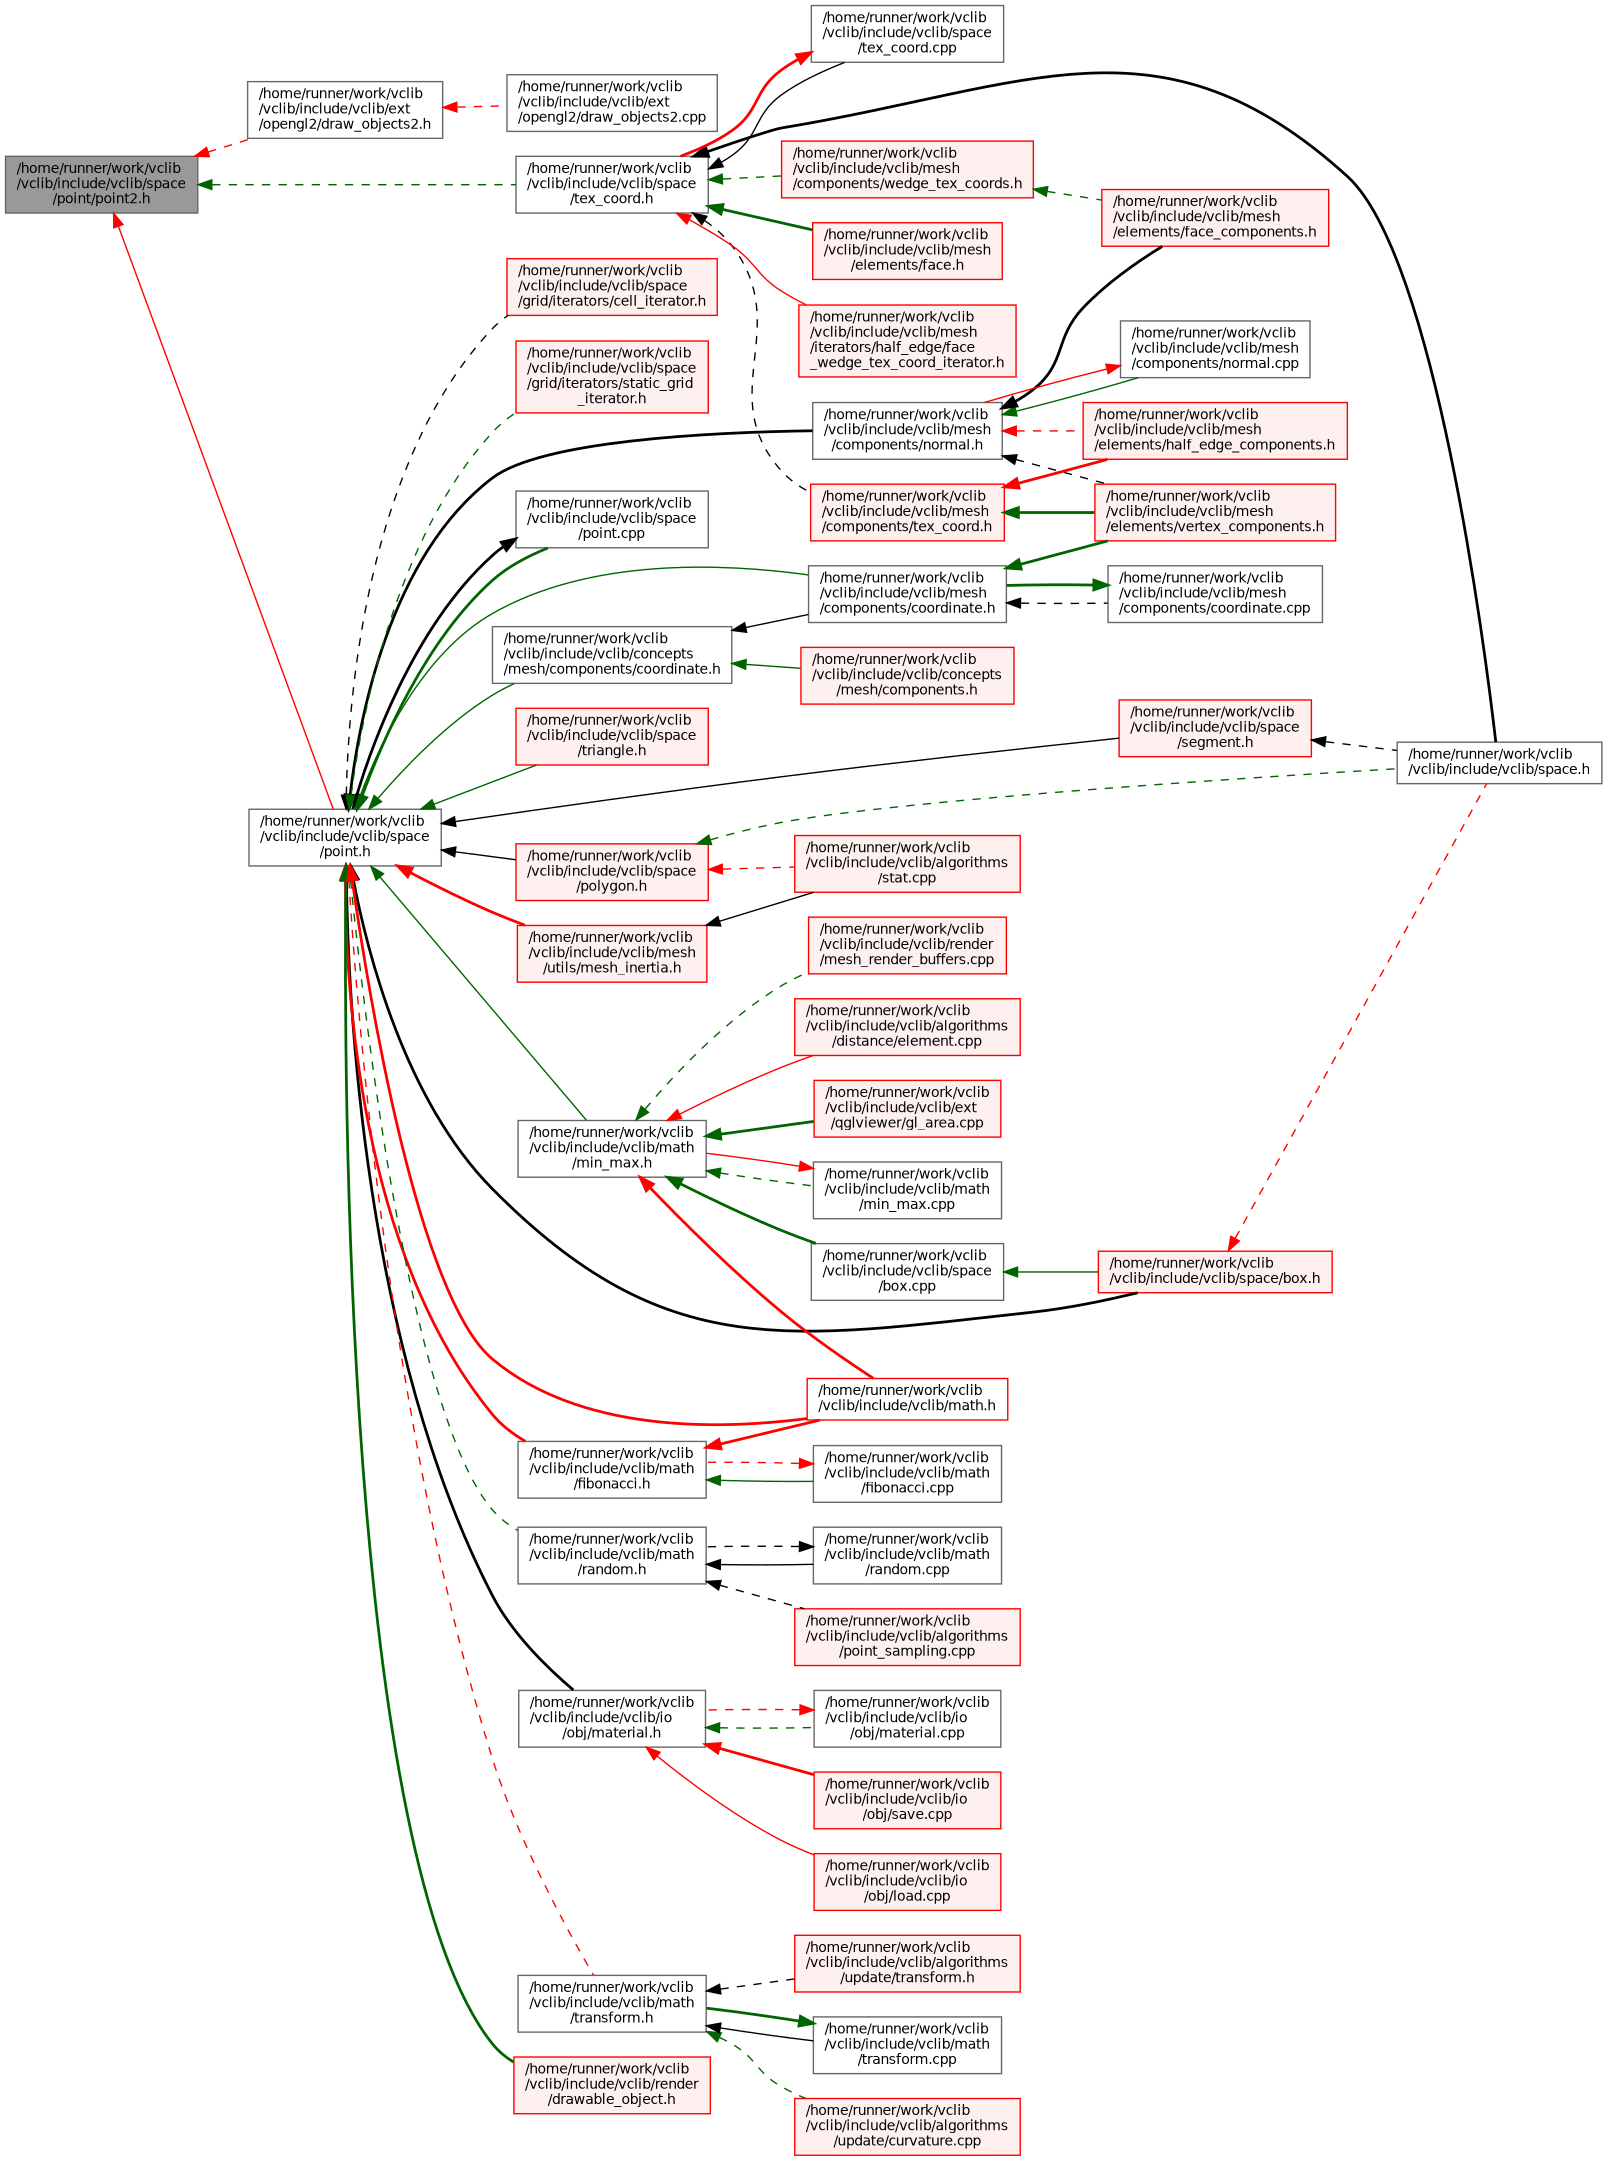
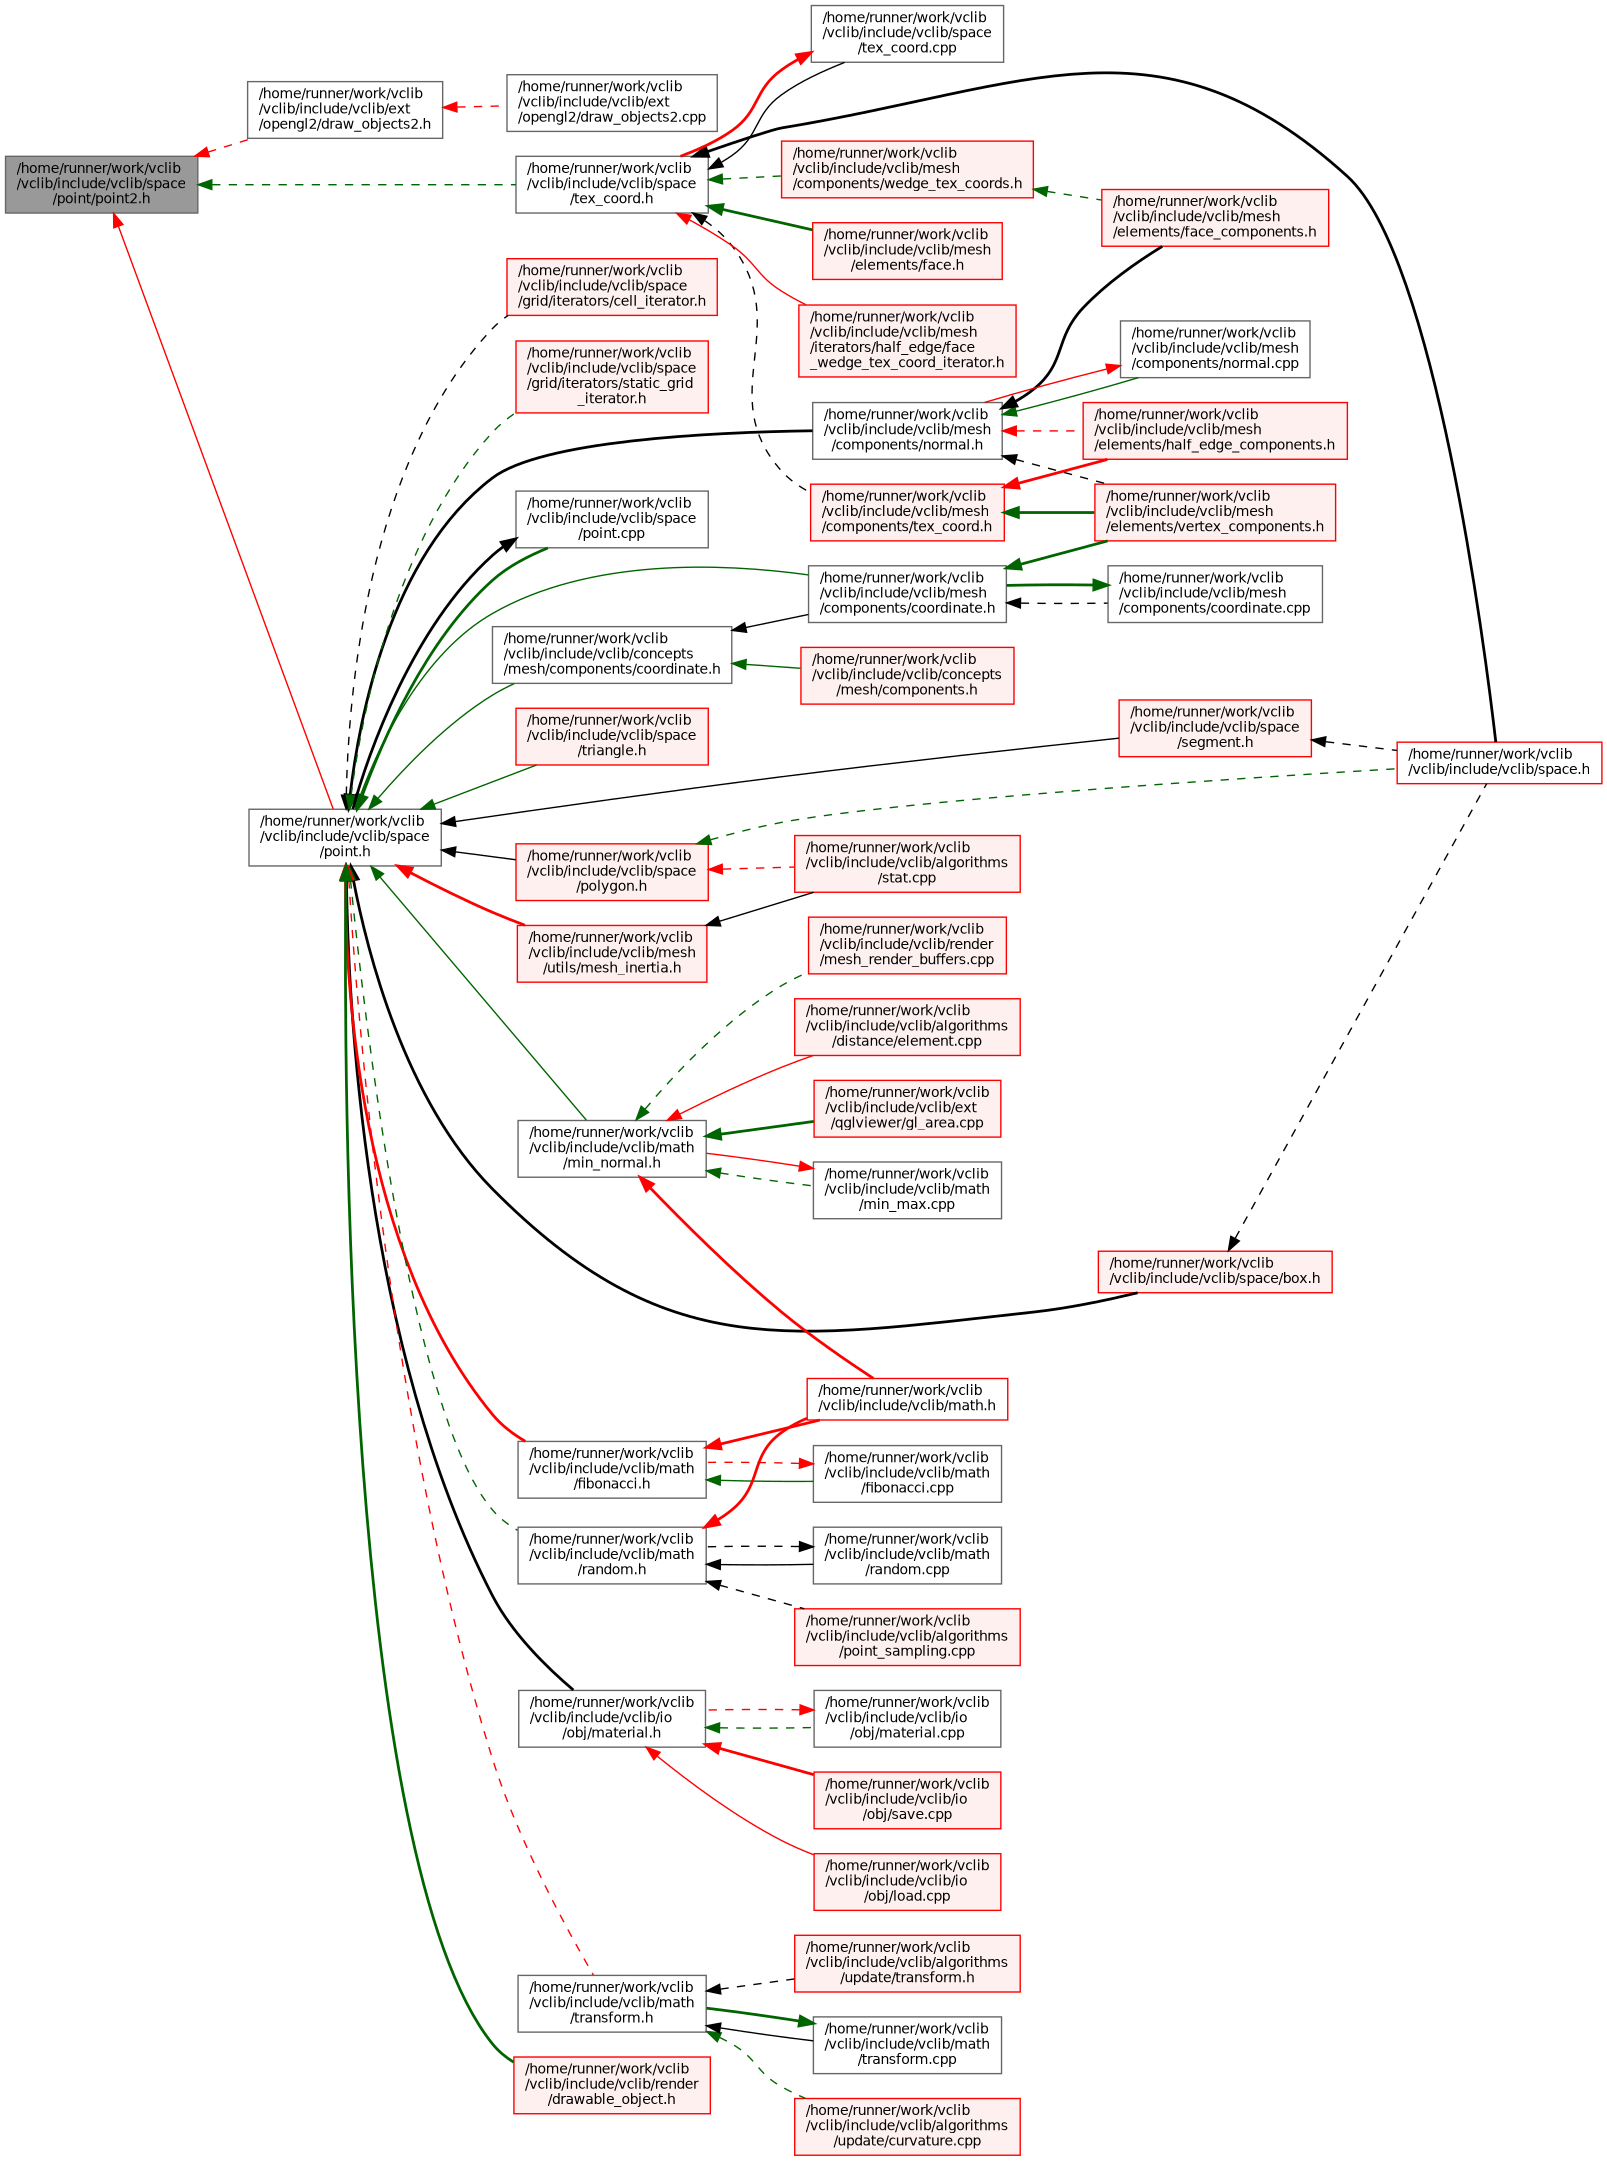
(1500, 763) -> (1500, 763)
(1361, 1011) -> (1361, 1011)
(612, 1149) -> (612, 1149)
(907, 1272) -> none
(447, 1285) -> (756, 1472)
